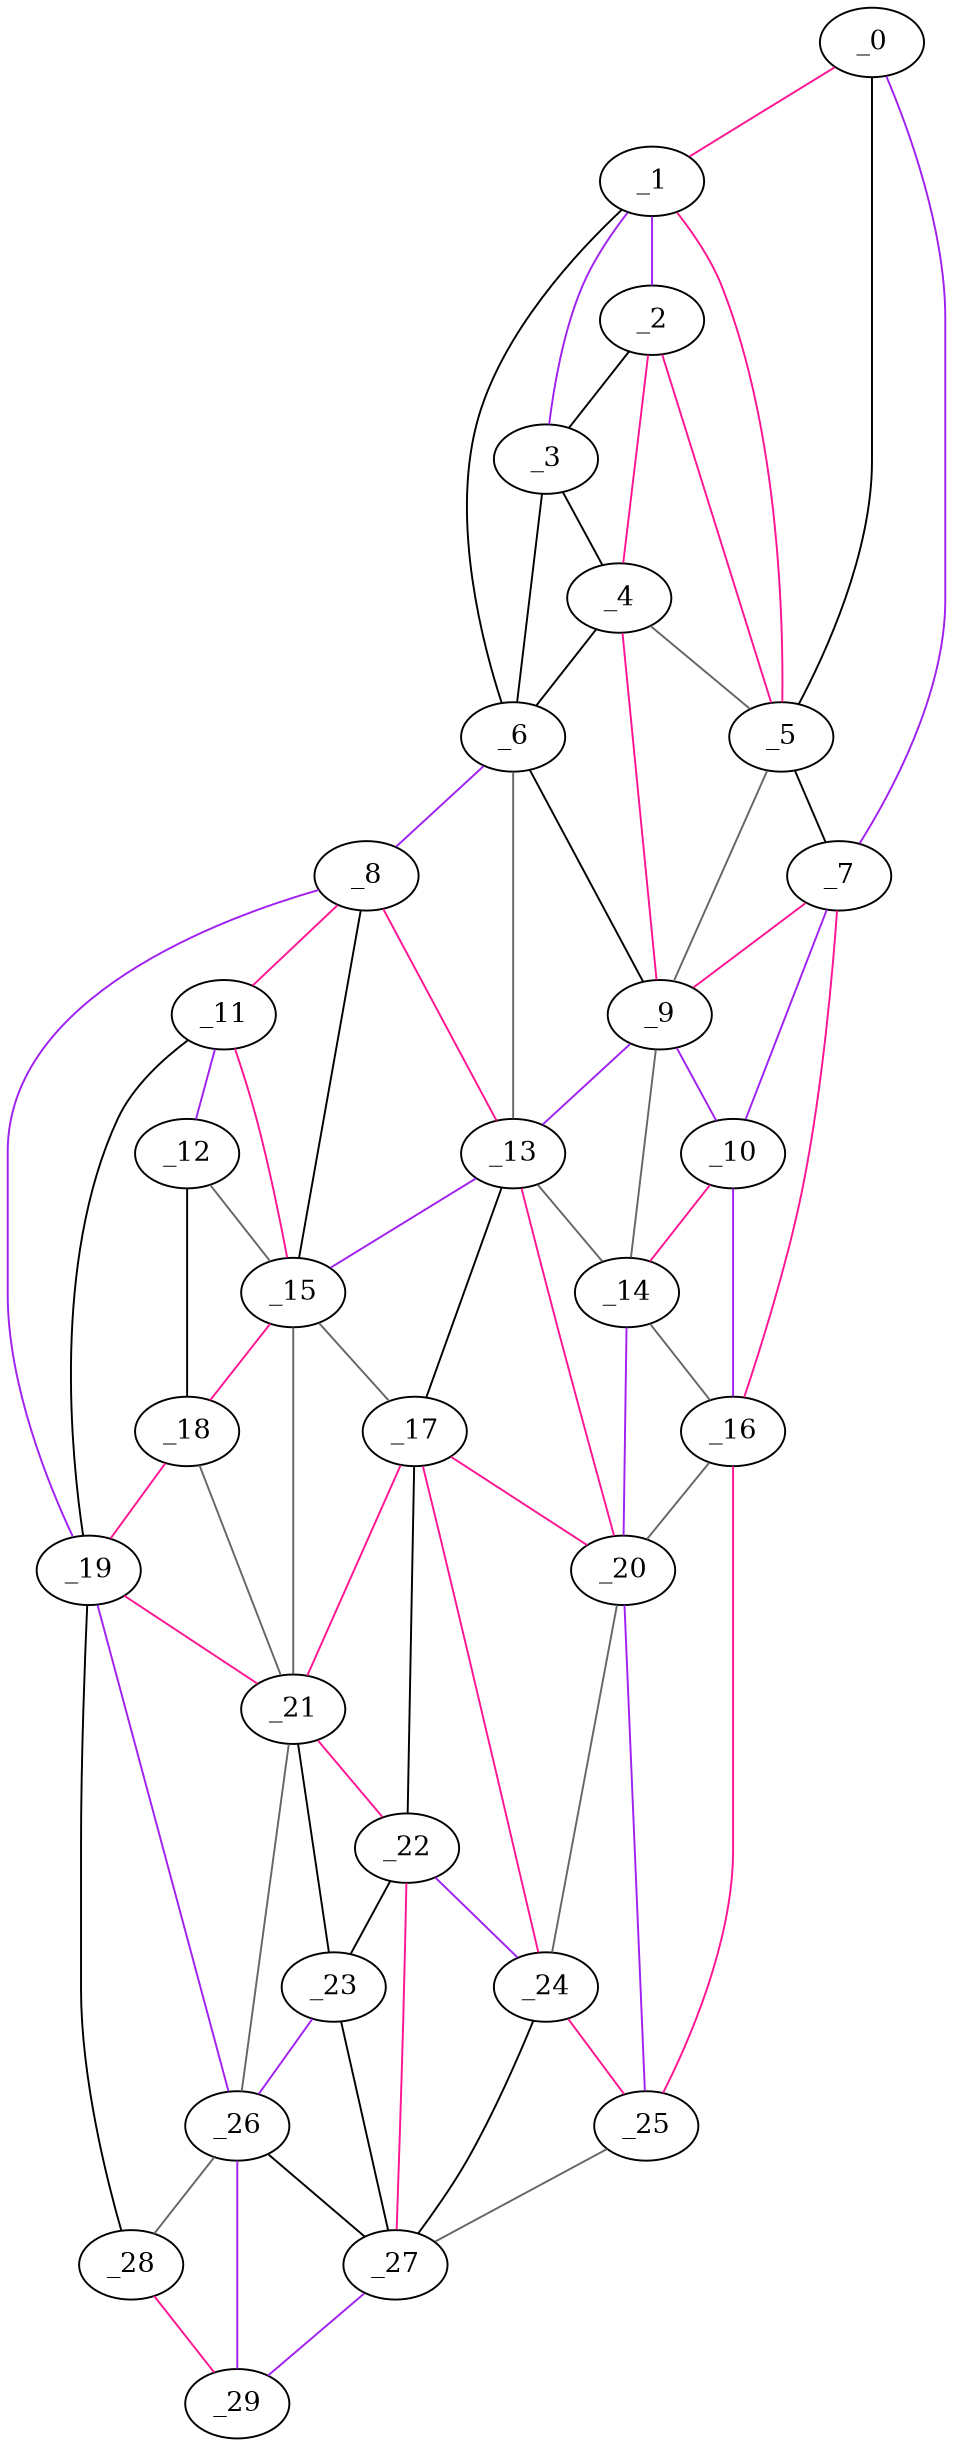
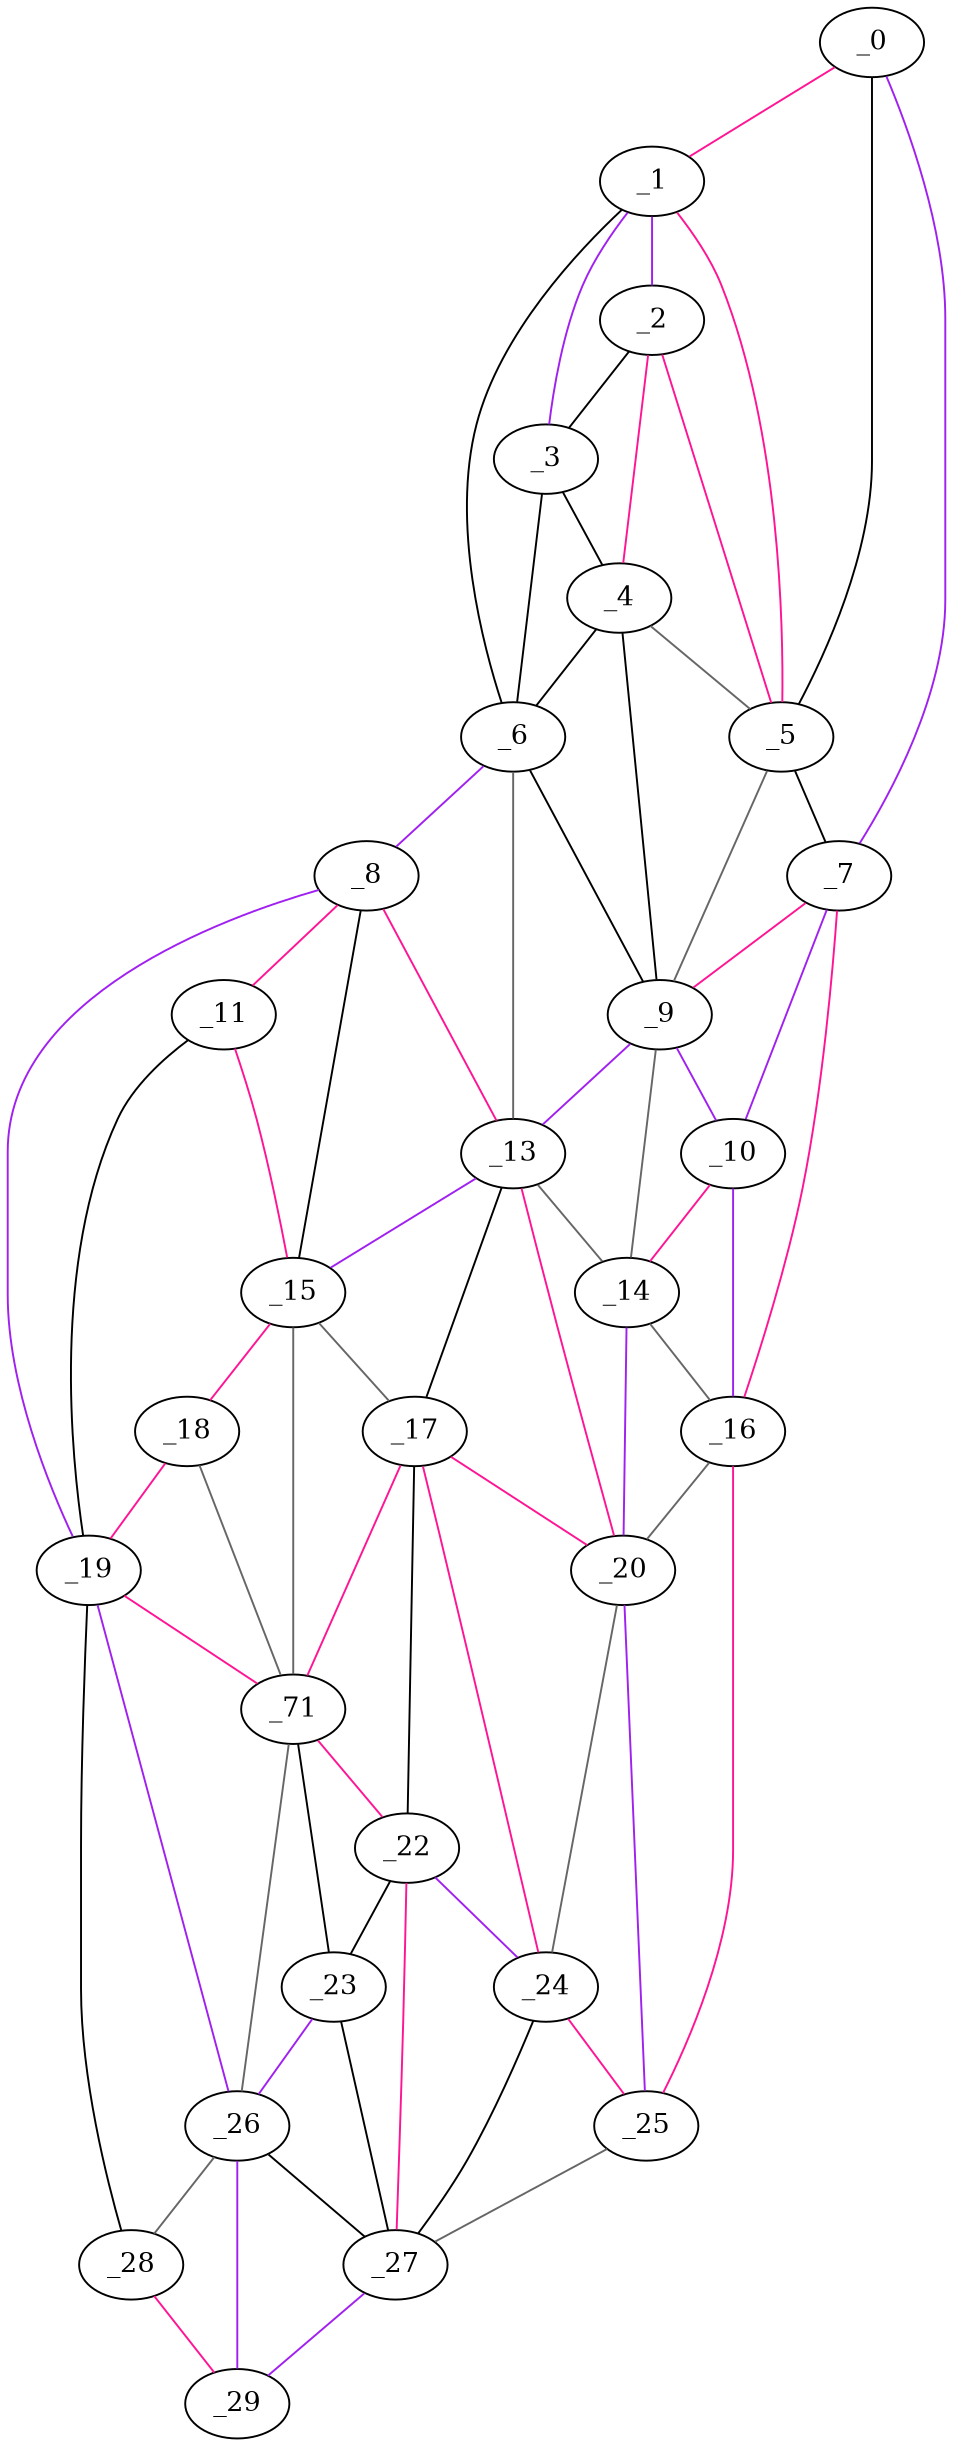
(640, 806) -> (640, 806)
(187, 1154) -> none
(293, 1709) -> (293, 1709)
